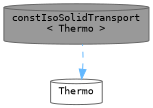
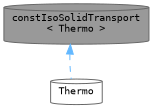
(83, 57) -> (70, 67)
